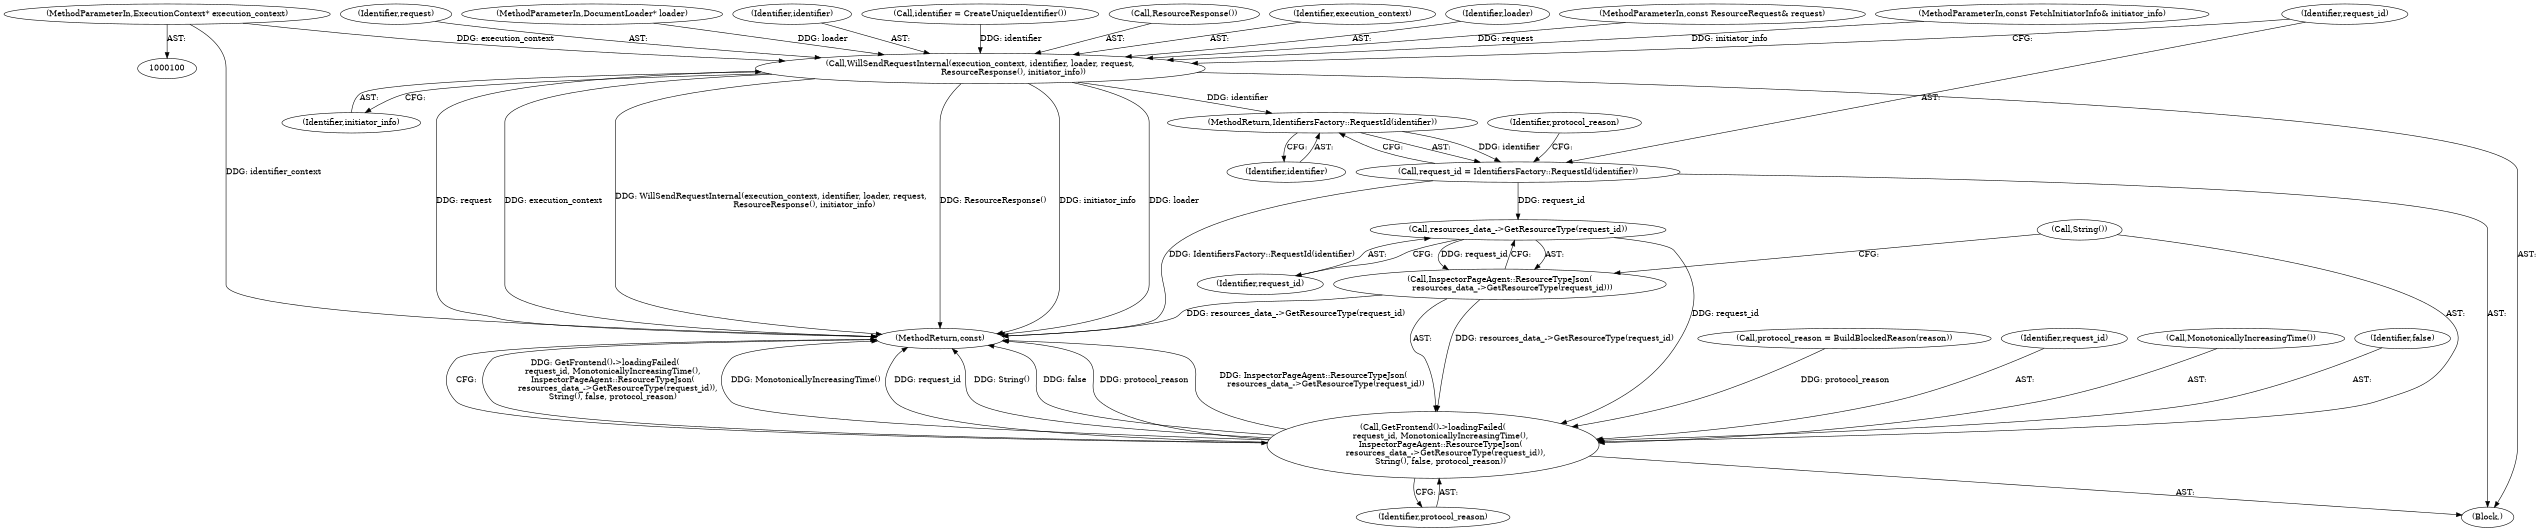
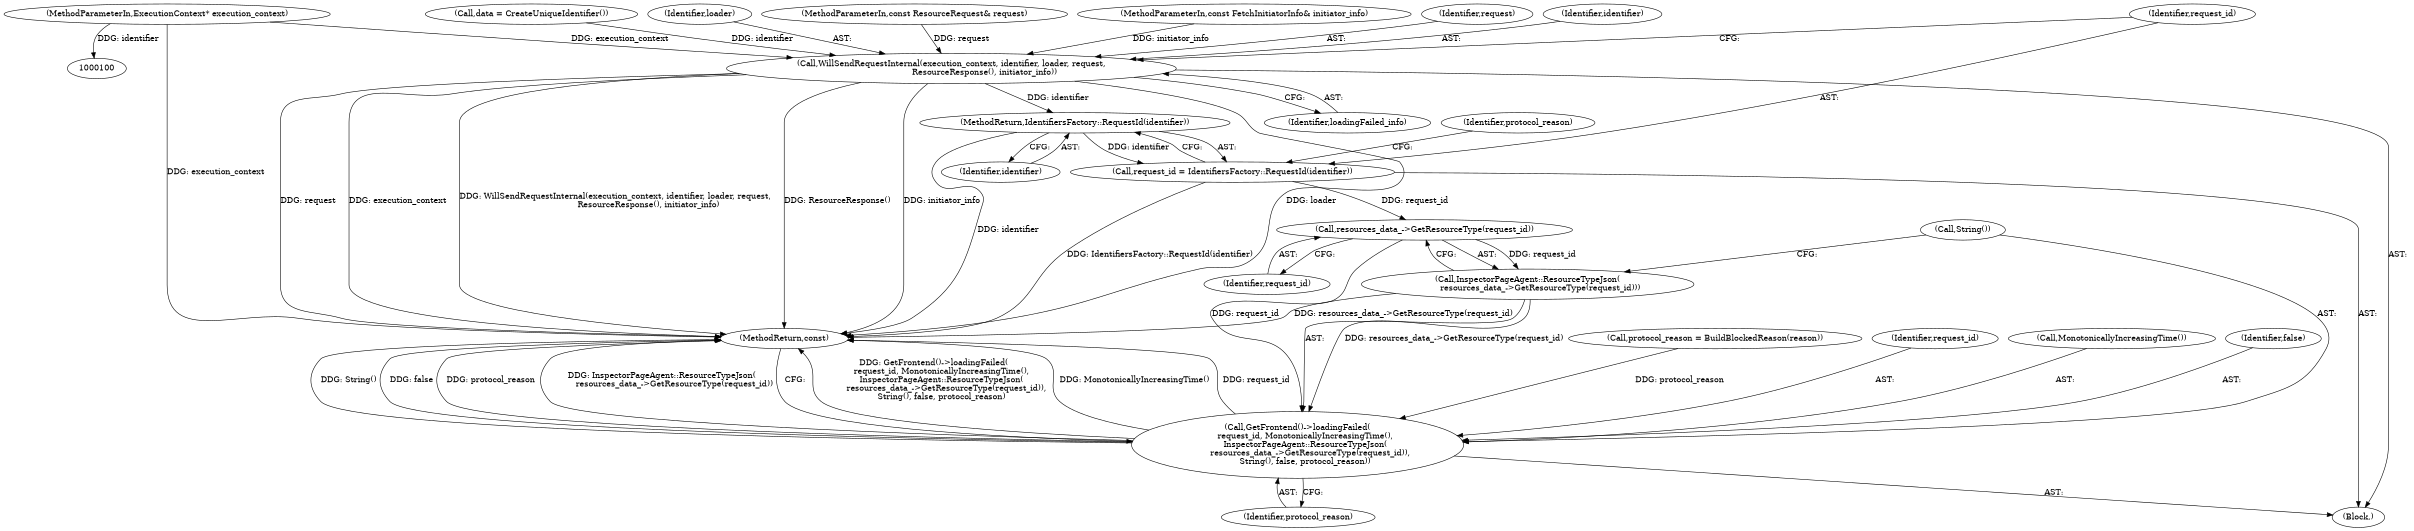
(592, 14) -> none
(980, 14) -> (531, 14)
(1184, 14) -> none
(1353, 14) -> none
(178, 39) -> (128, 39)
(351, 123) -> (1347, 123)
(274, 172) -> (216, 172)
none -> (978, 221)
